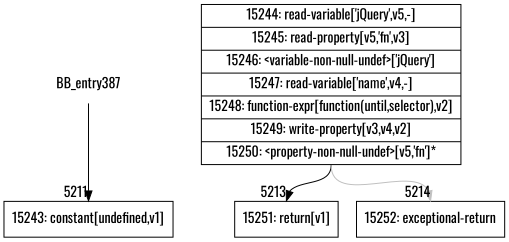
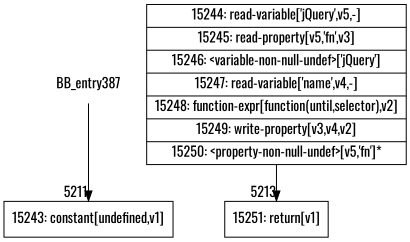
(431, 219) -> none
